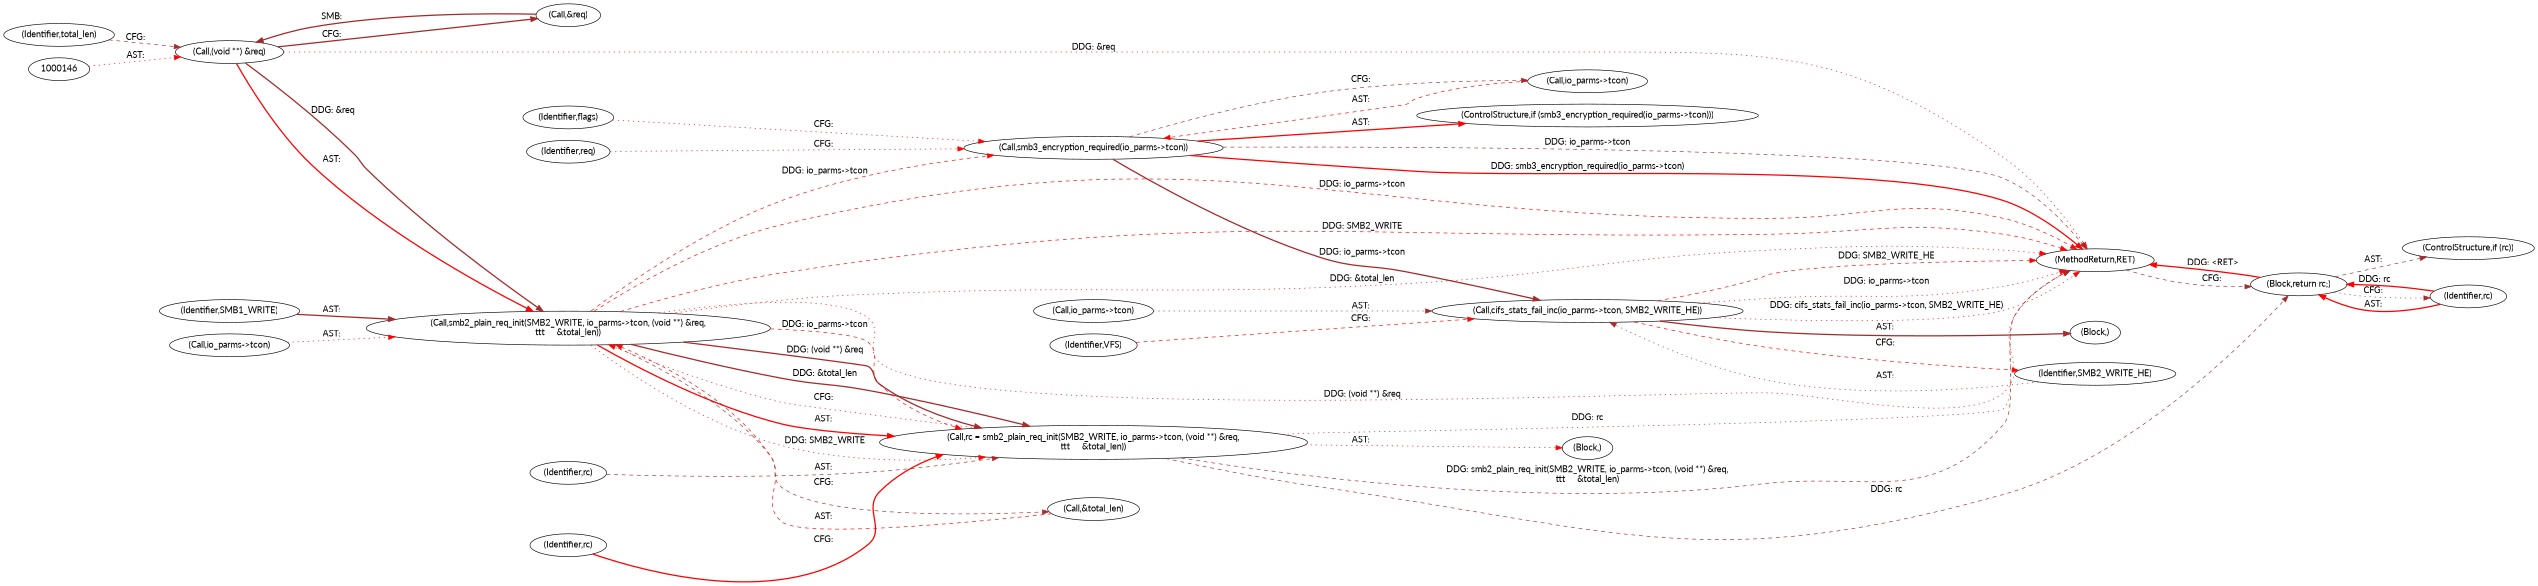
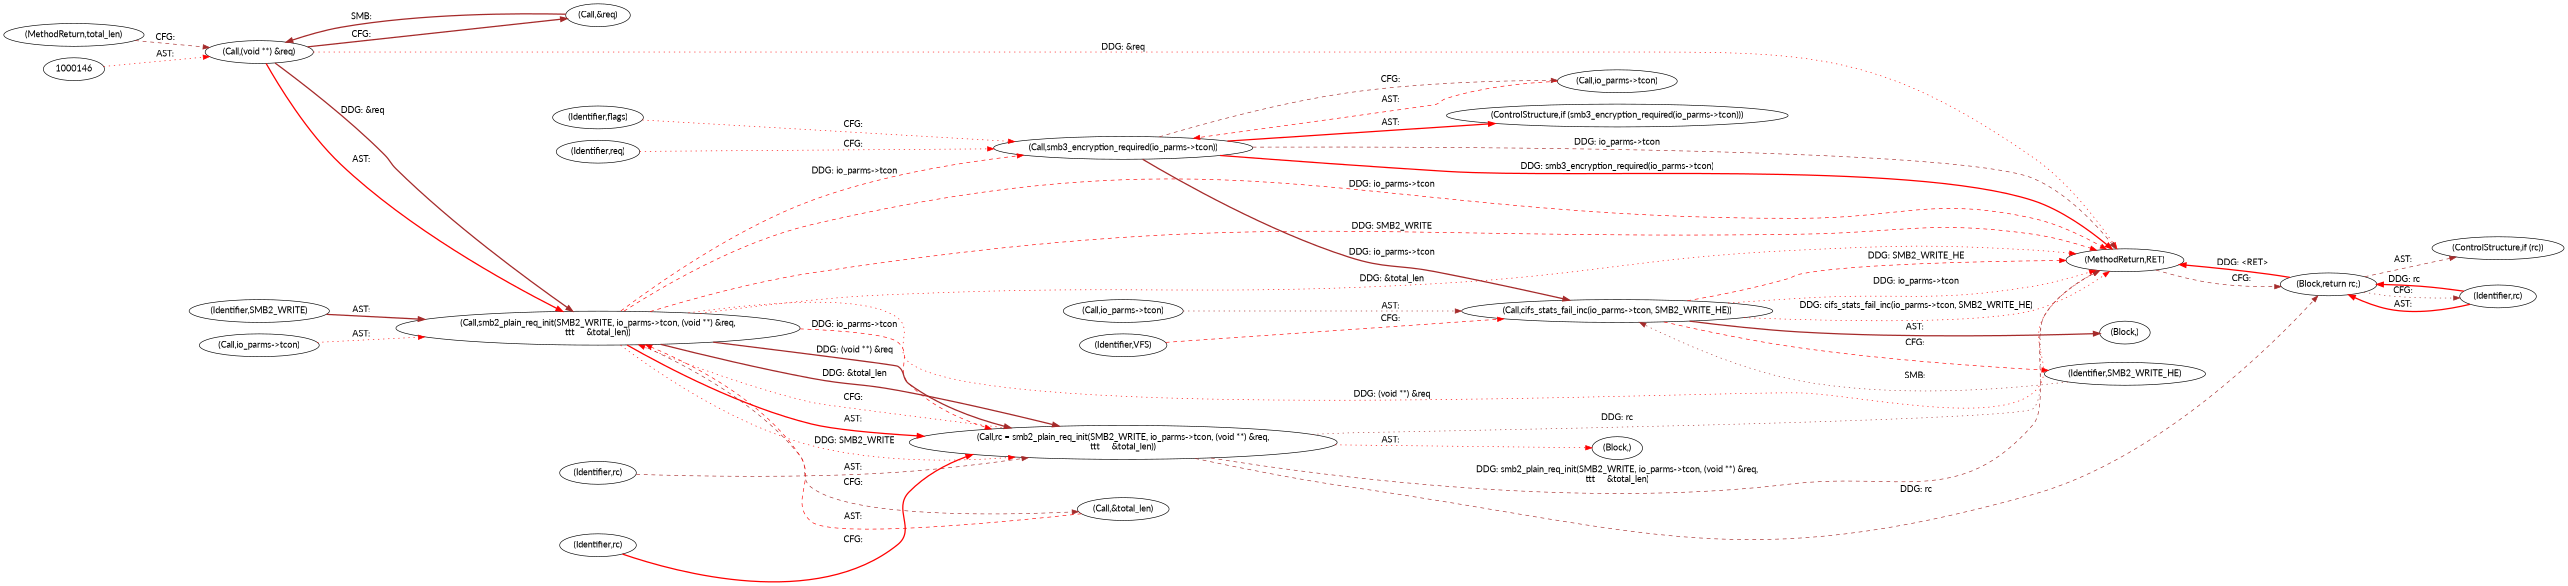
(59, 35) -> (74, 35)
(230, 311) -> (259, 311)
(1887, 376) -> (1916, 376)
